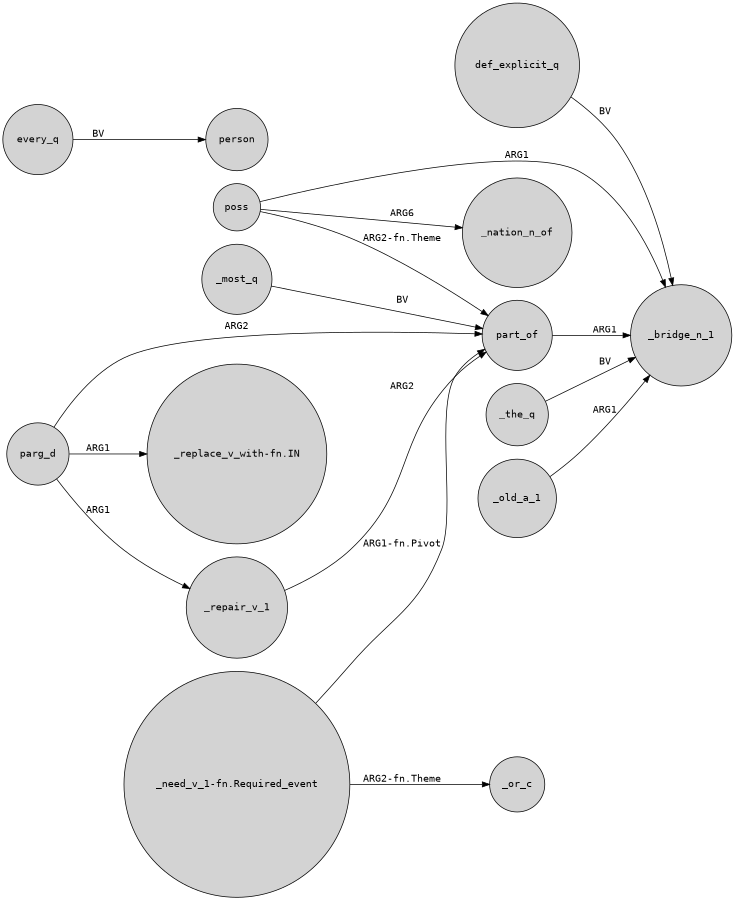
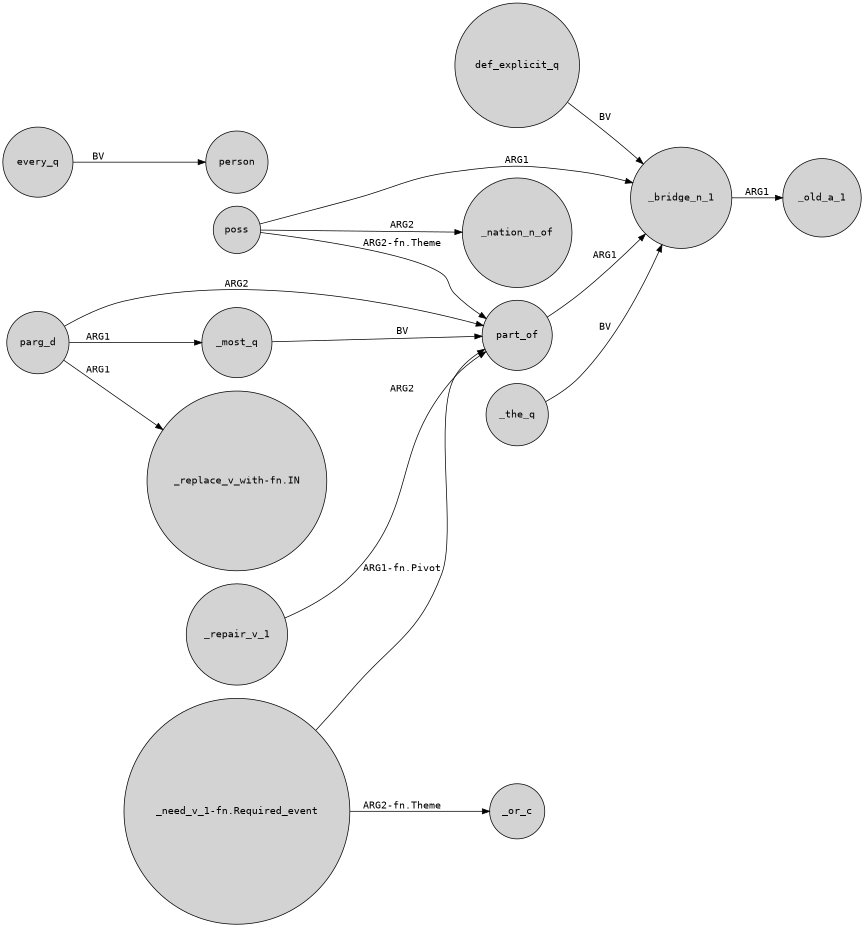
(402, 213) -> (402, 225)
(600, 432) -> (754, 198)
(113, 541) -> (132, 343)
